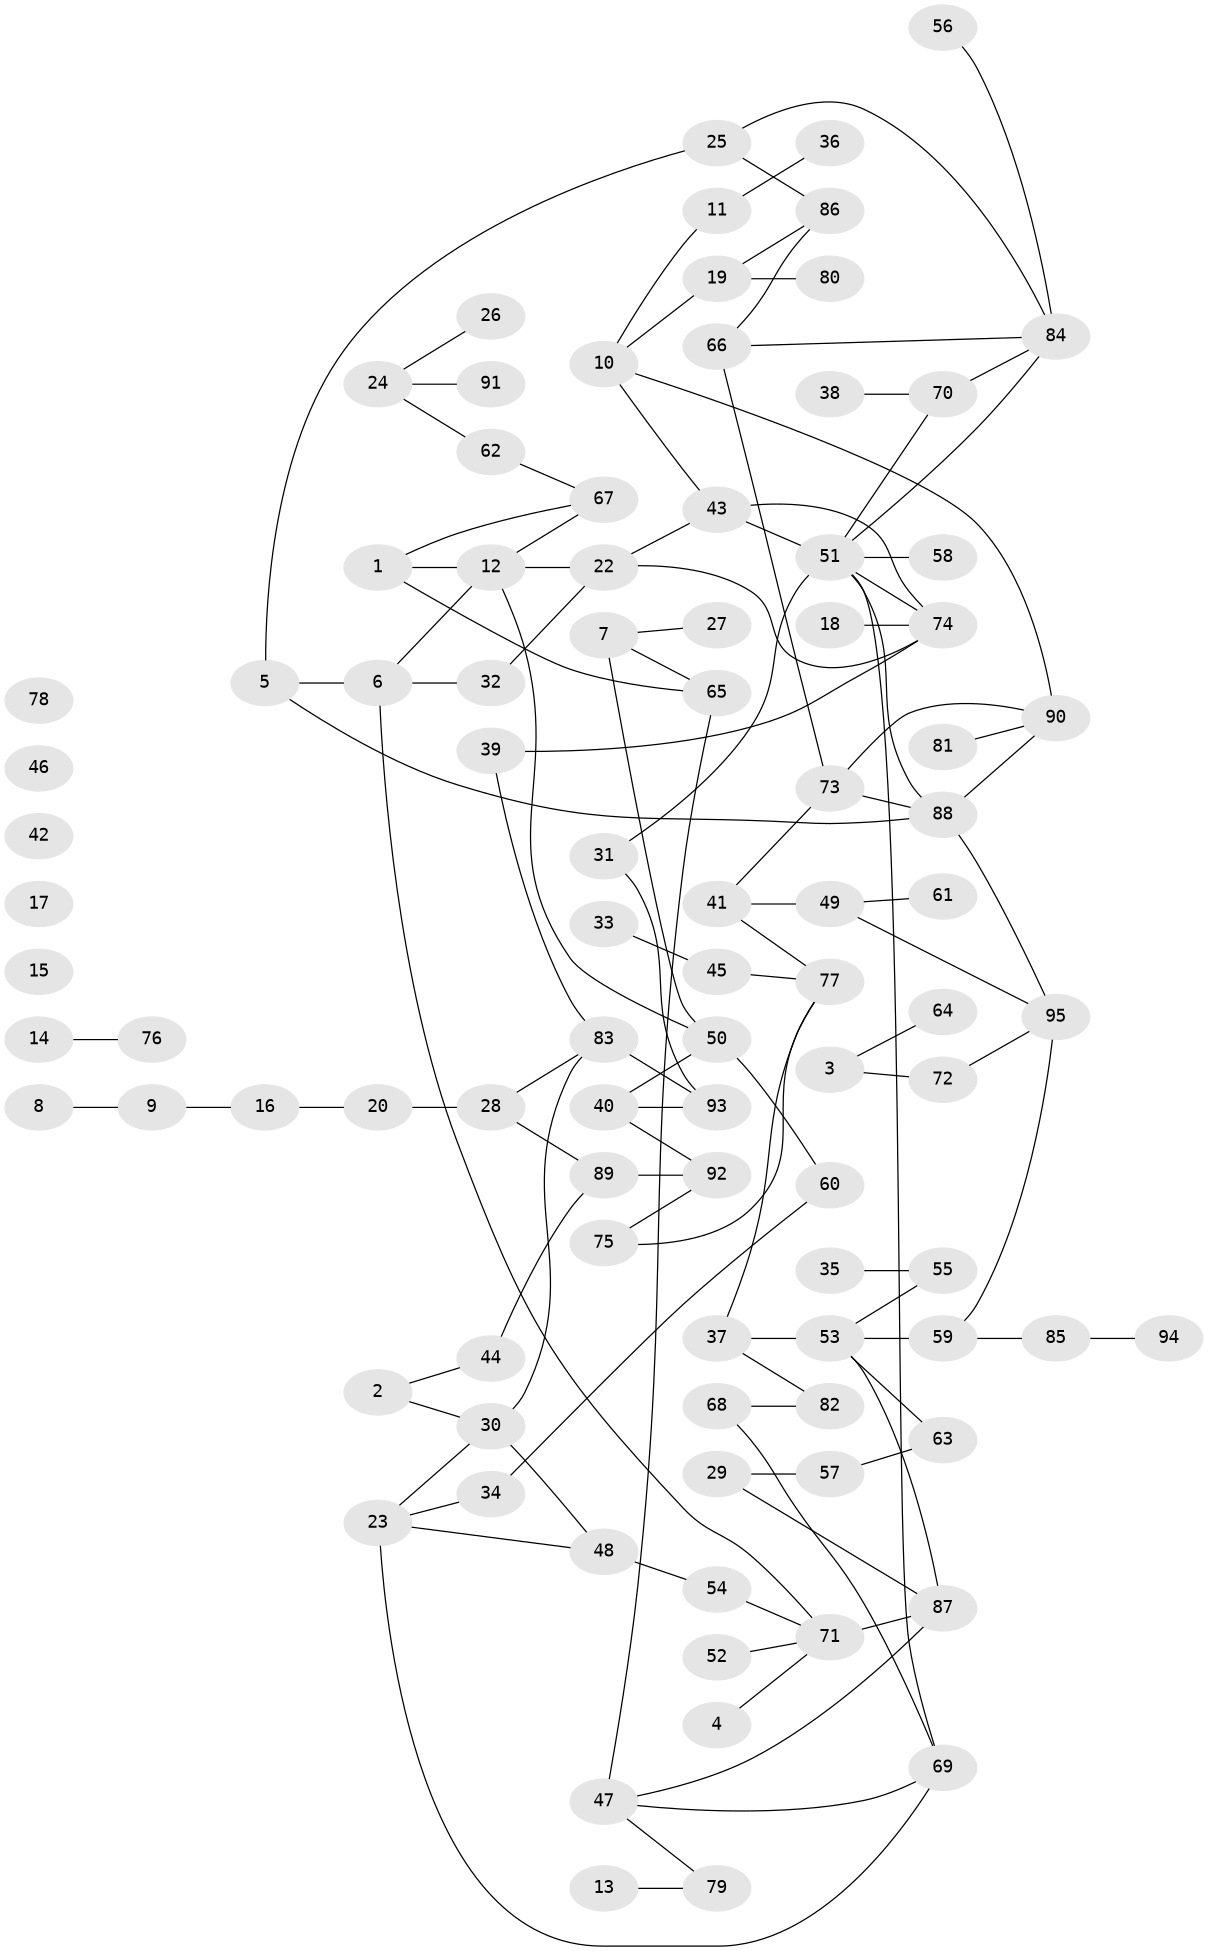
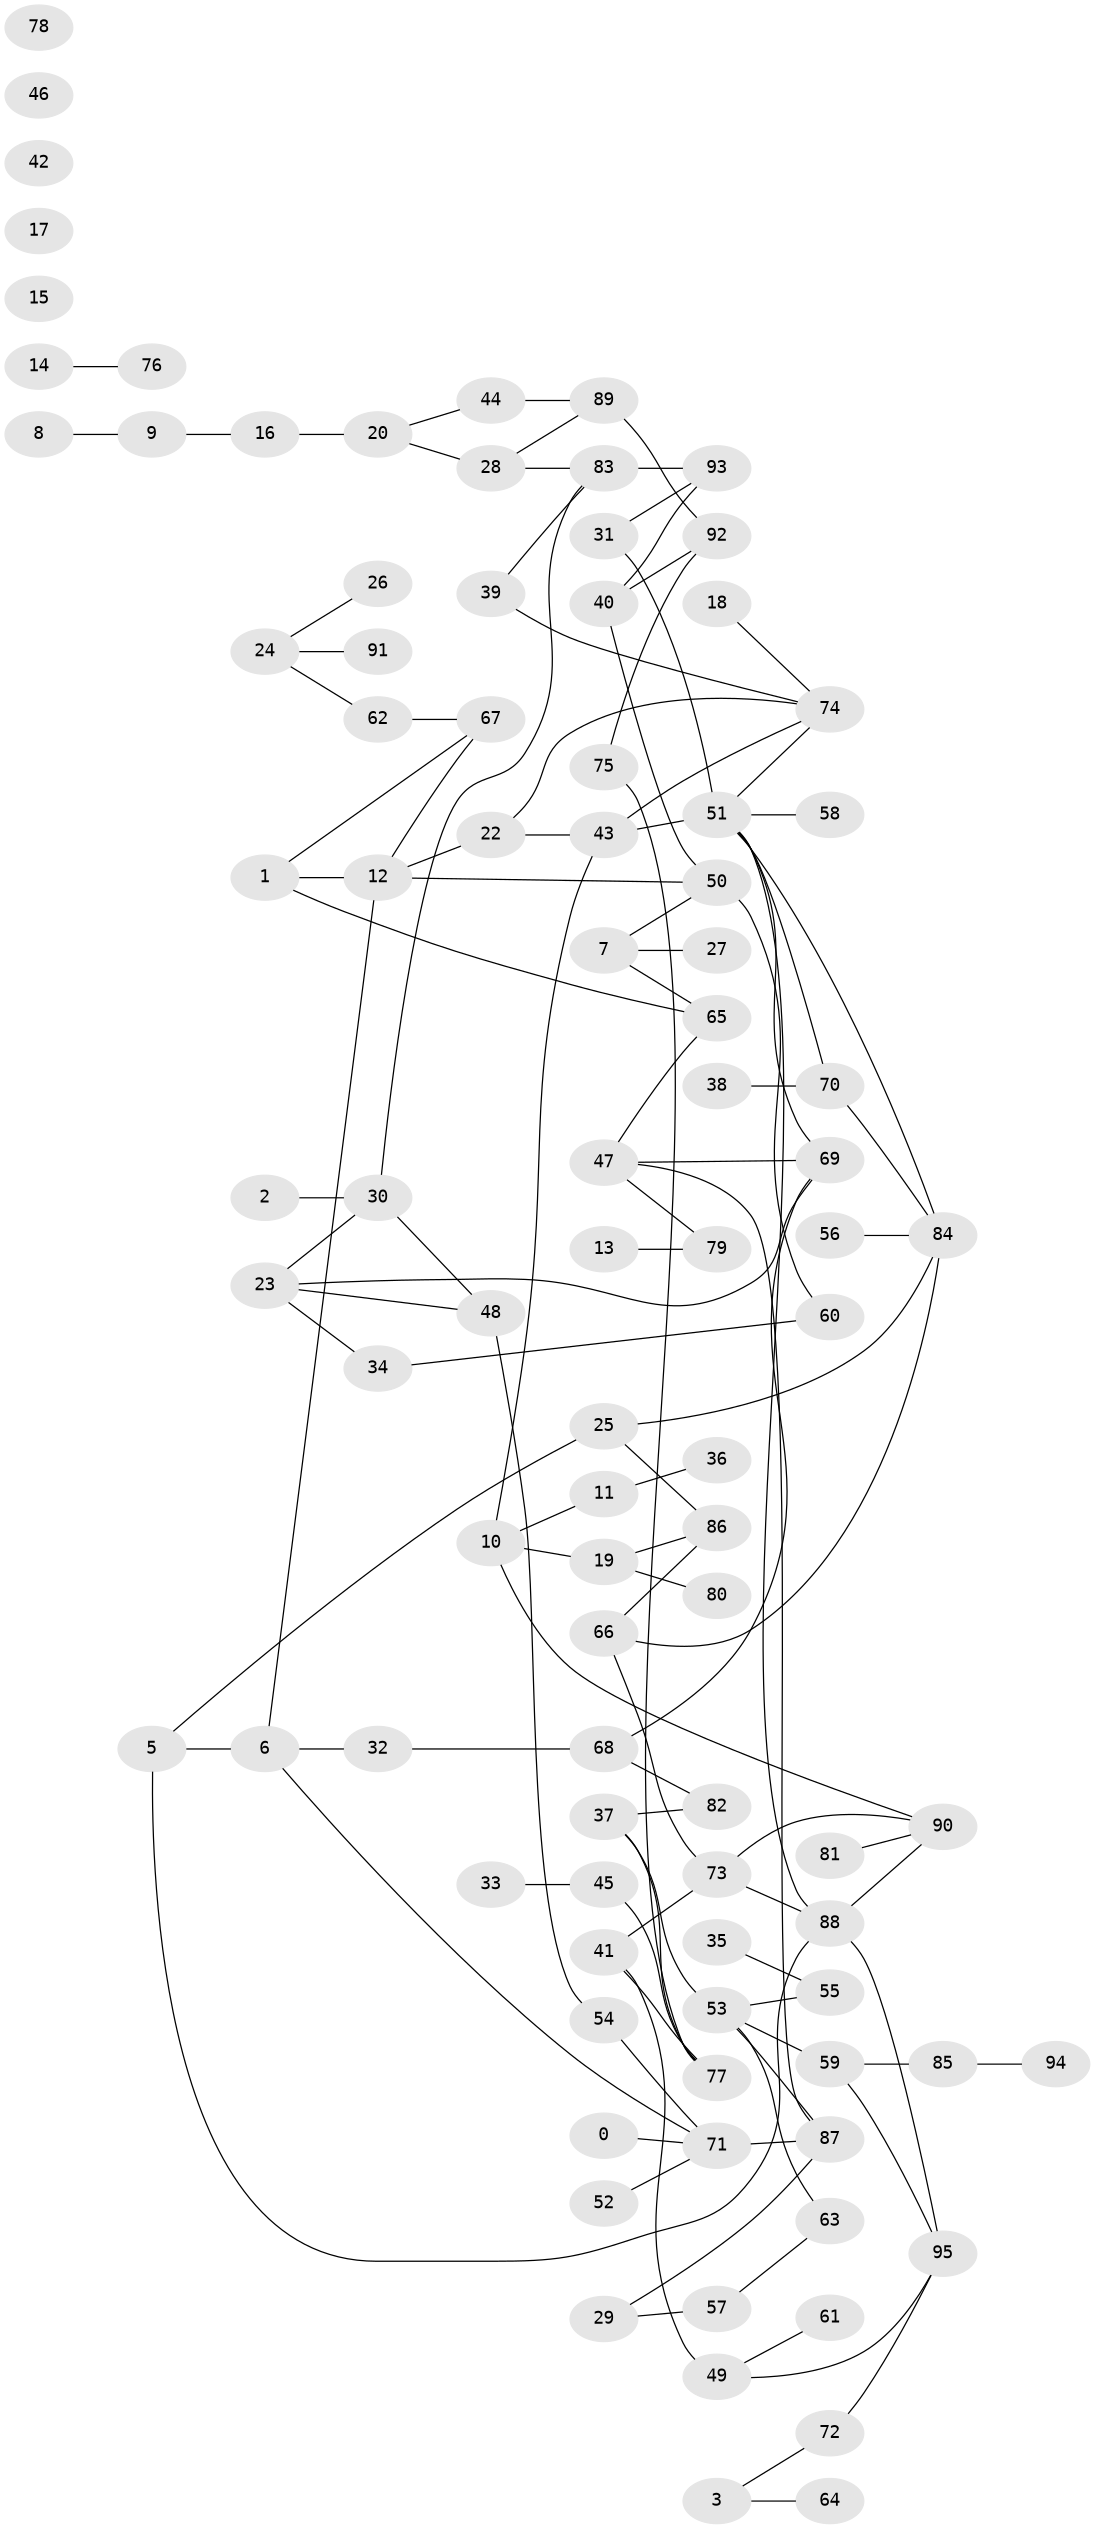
(547, 625) -> (491, 1749)
(435, 1375) -> (435, 417)
(717, 1725) -> (604, 2136)
